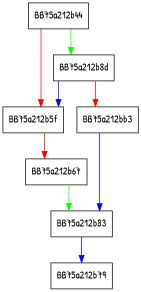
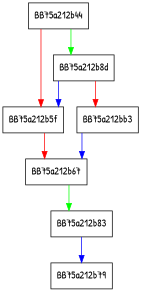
(100, 168) -> (82, 142)
